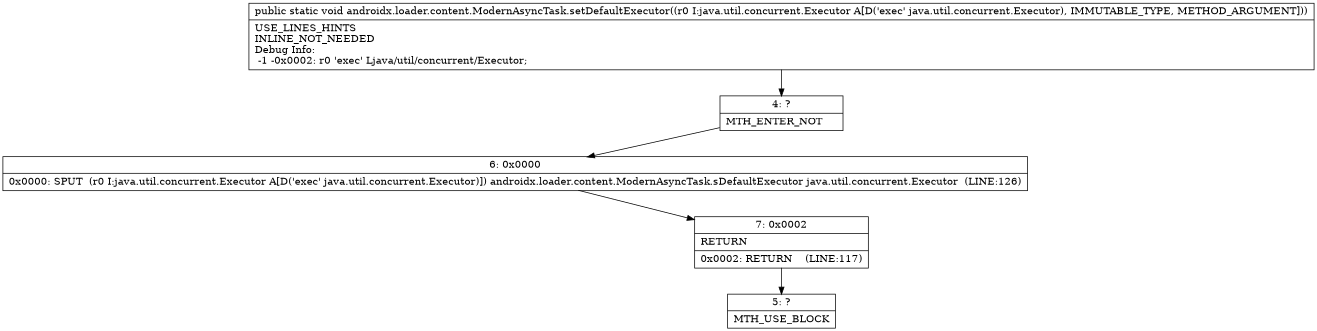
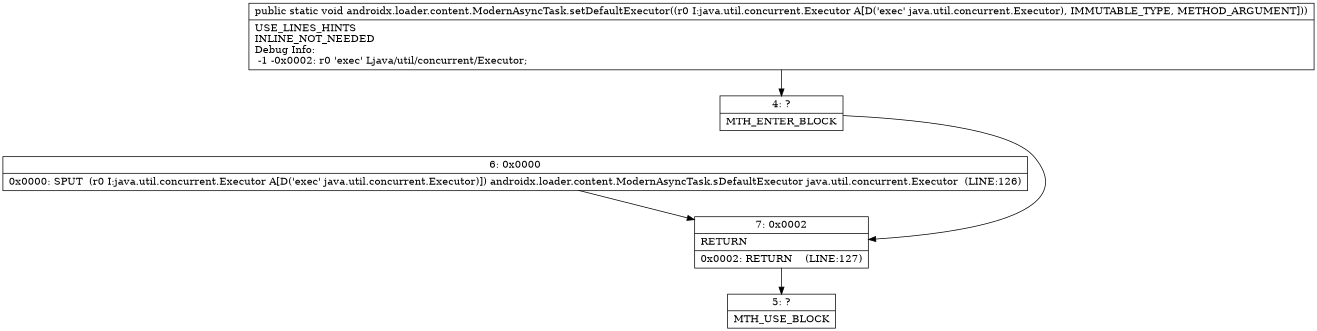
(774, 122) -> (782, 122)
(657, 142) -> (1038, 165)
(782, 259) -> (782, 259)
